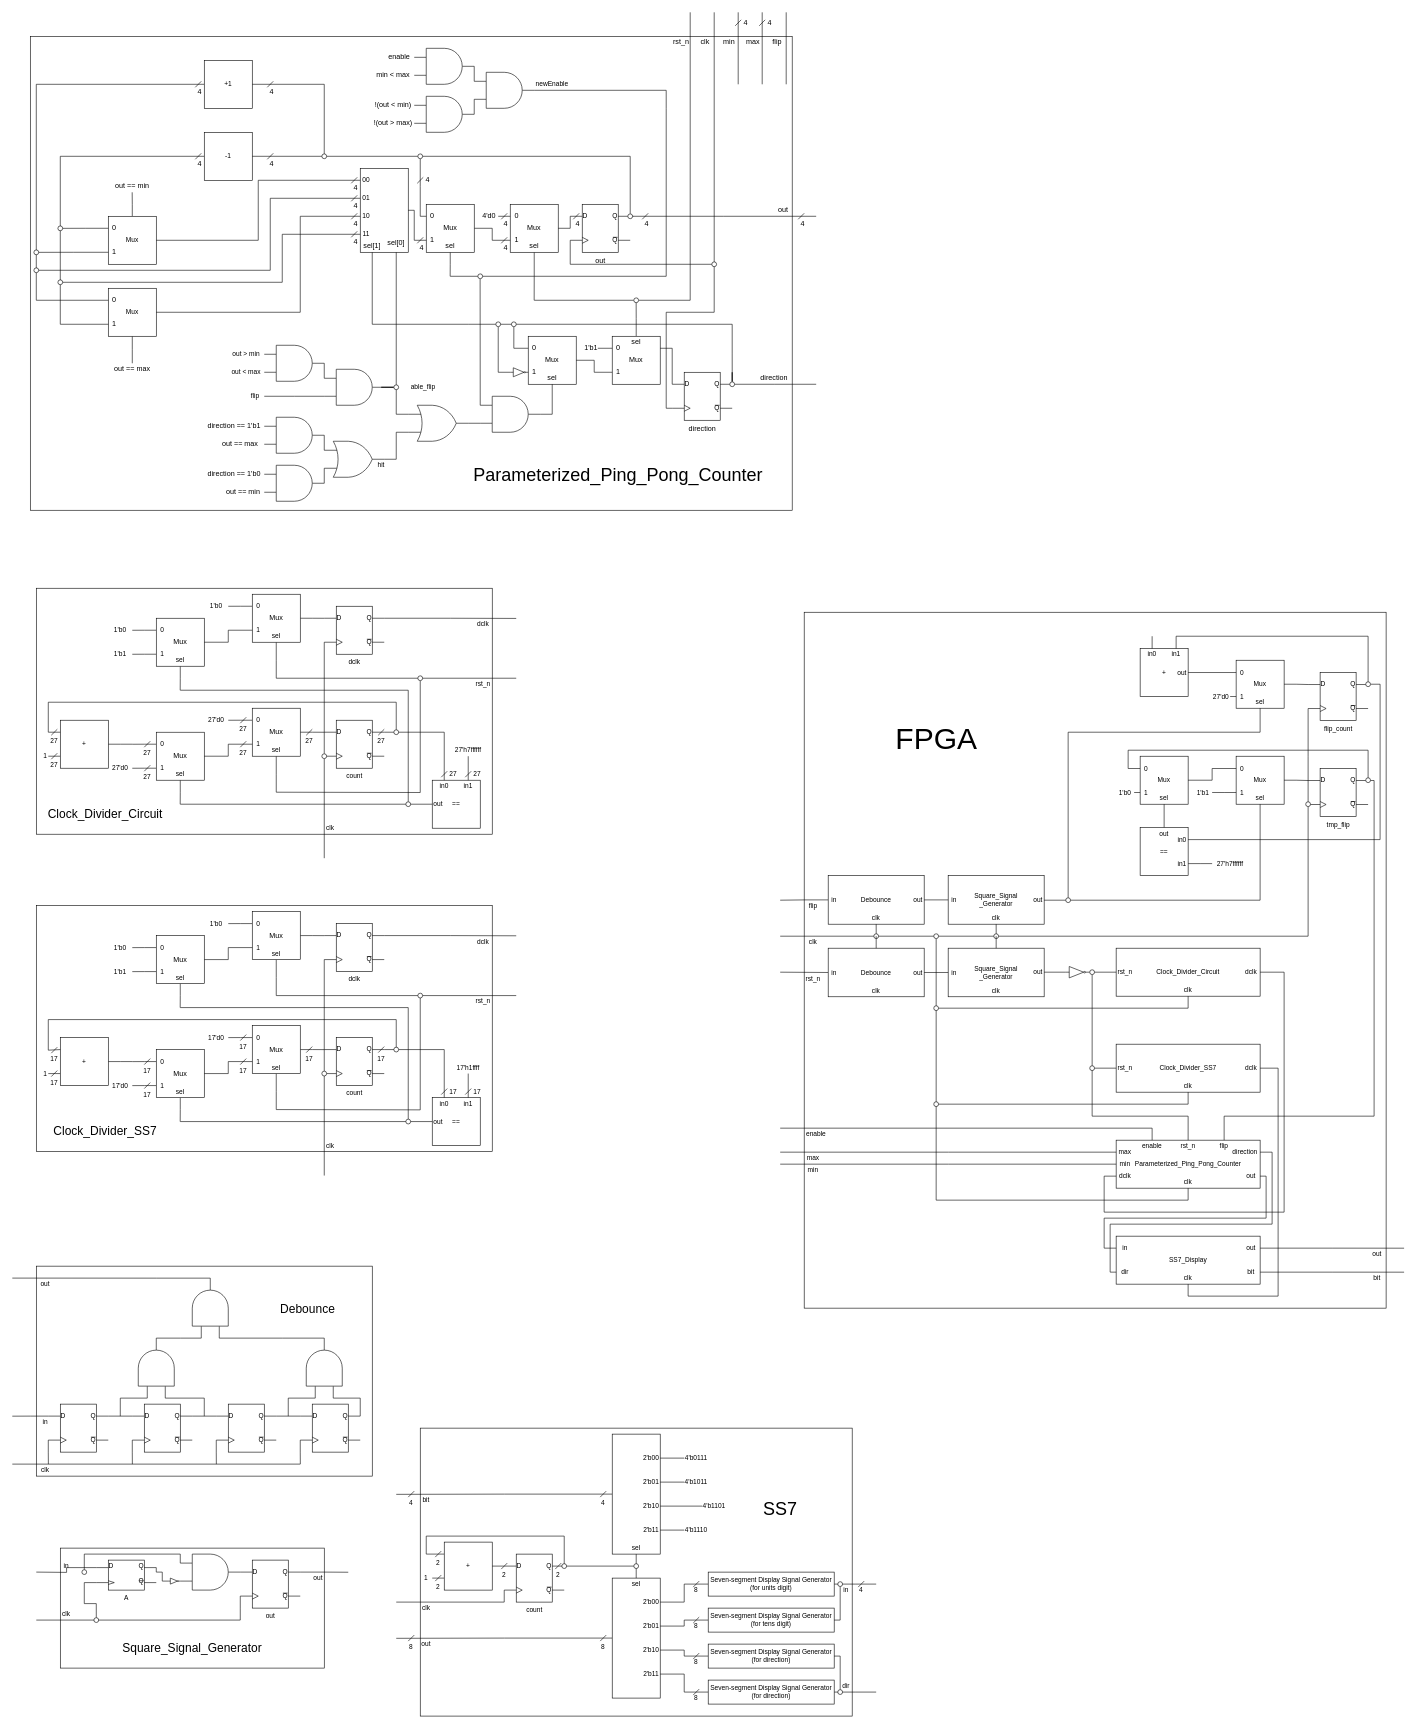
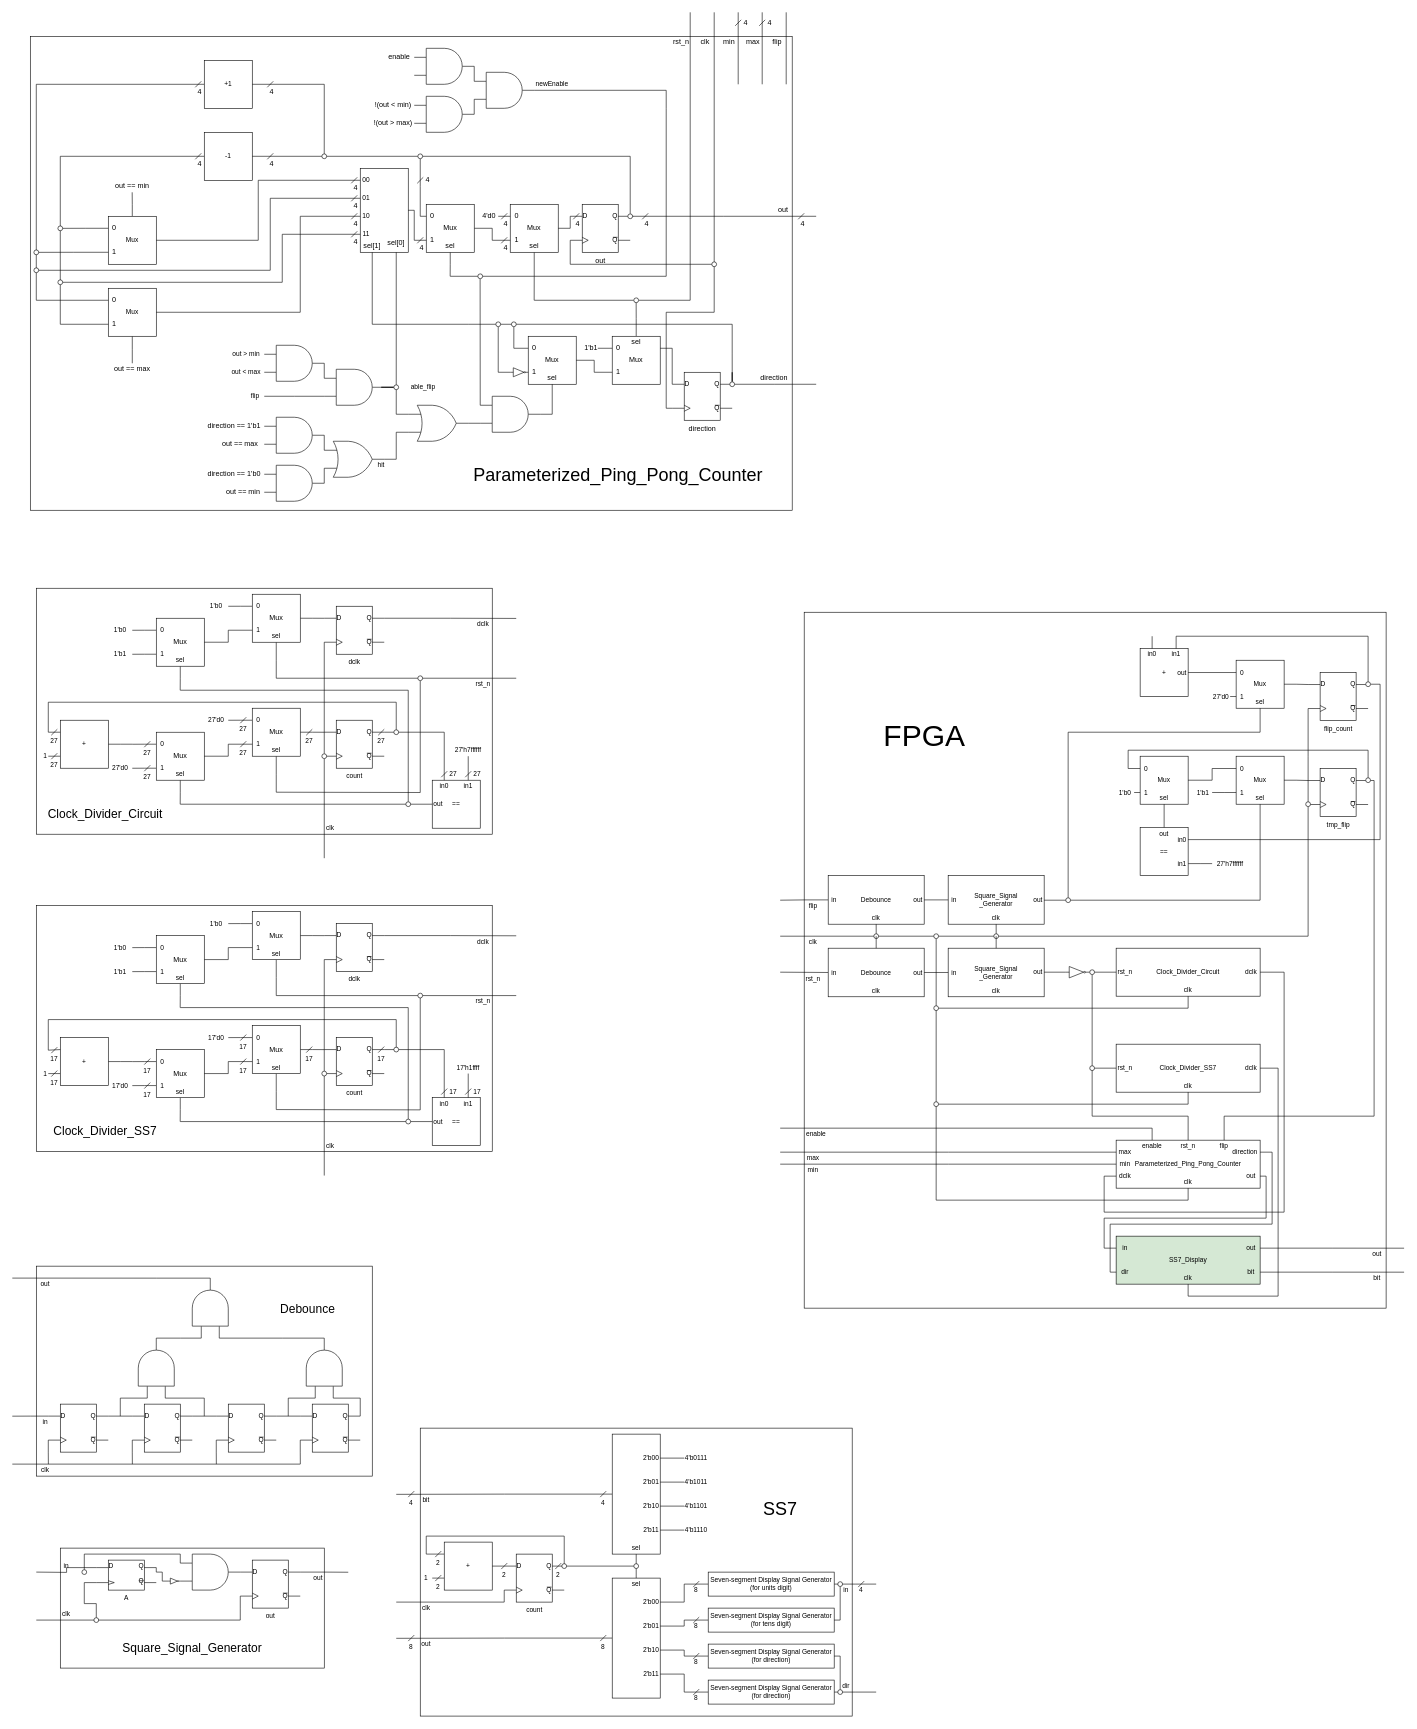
(393, 75) -> none
(936, 738) -> (924, 735)
(1188, 1260) -> (1188, 1260)
(714, 1506) -> (696, 1506)
